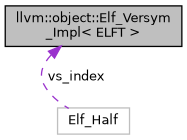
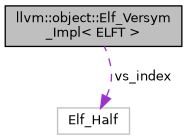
(44, 85) -> (111, 71)
